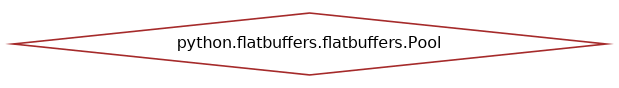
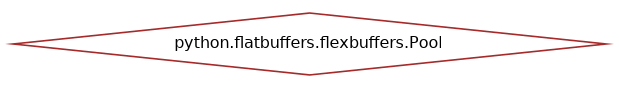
(310, 44) -> (310, 44)
